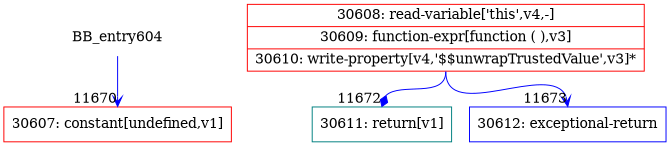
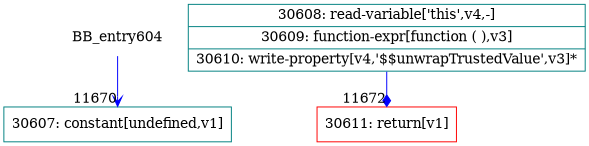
(446, 38) -> (387, 38)
(118, 124) -> (118, 124)
(382, 124) -> (387, 124)
(568, 124) -> none
